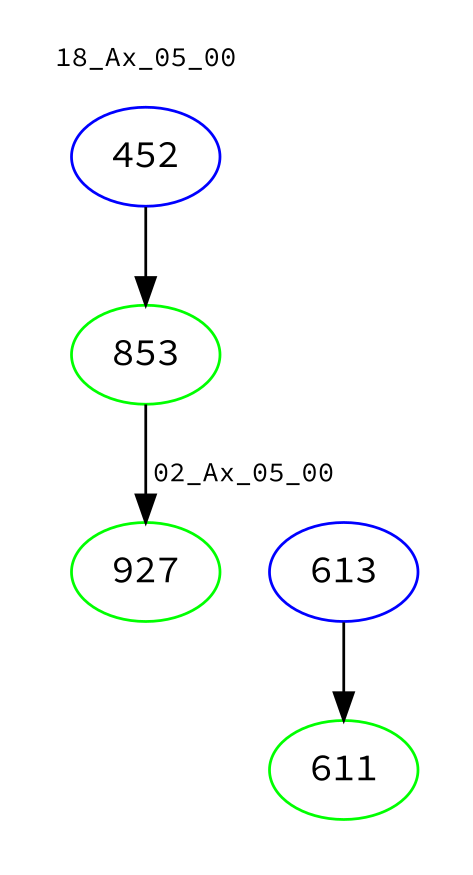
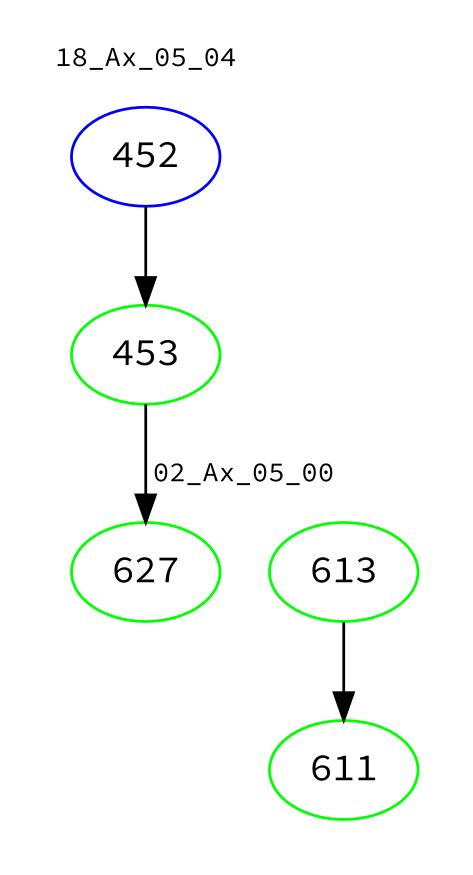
(147, 59) -> (147, 59)
(146, 355) -> (146, 355)
(146, 572) -> (146, 572)
(344, 572) -> (344, 572)
